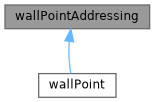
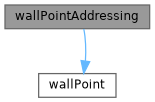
(69, 58) -> (86, 45)
